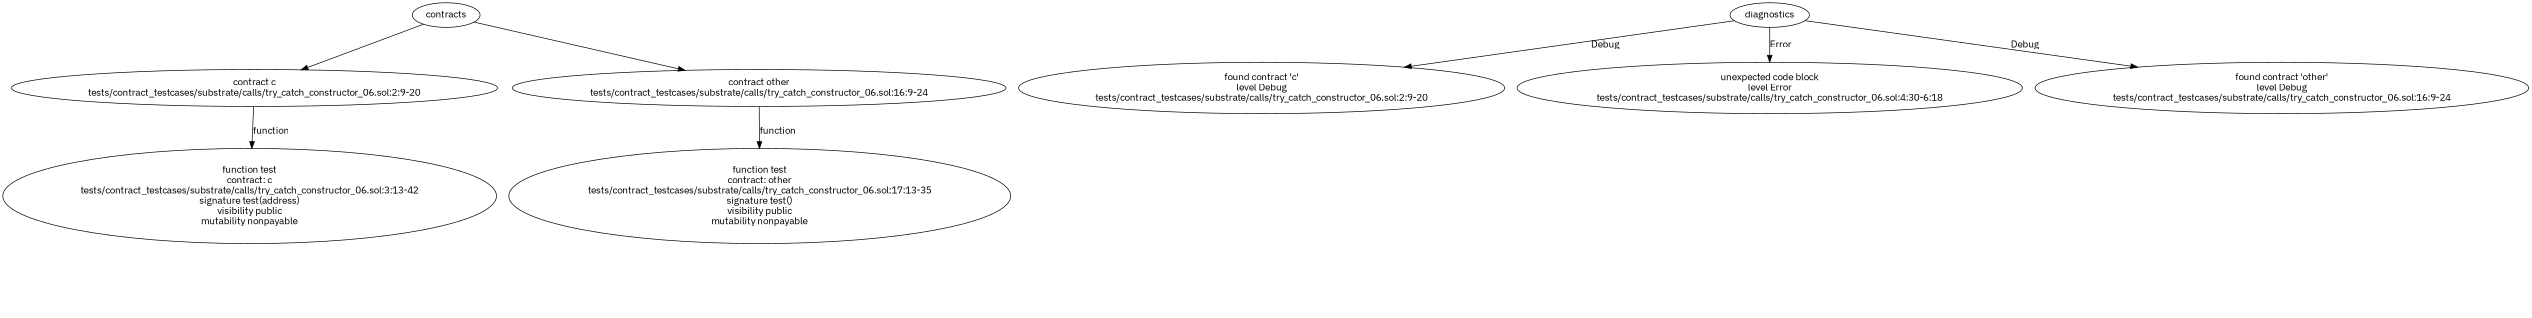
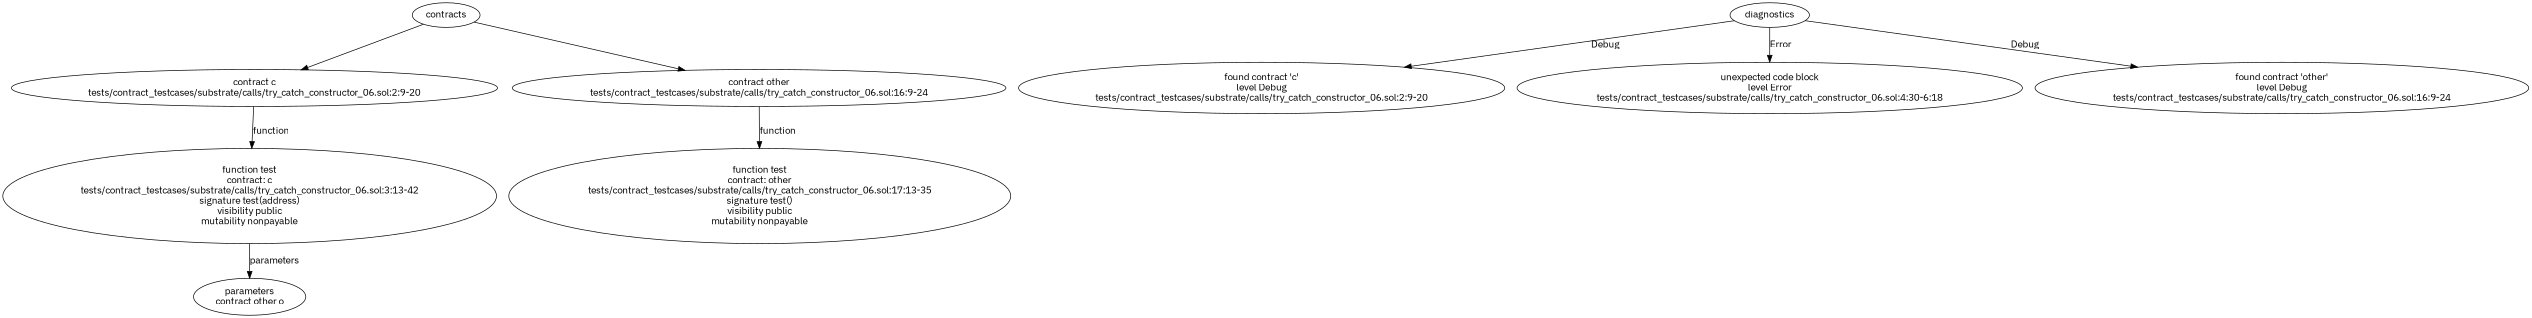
none -> (250, 297)
